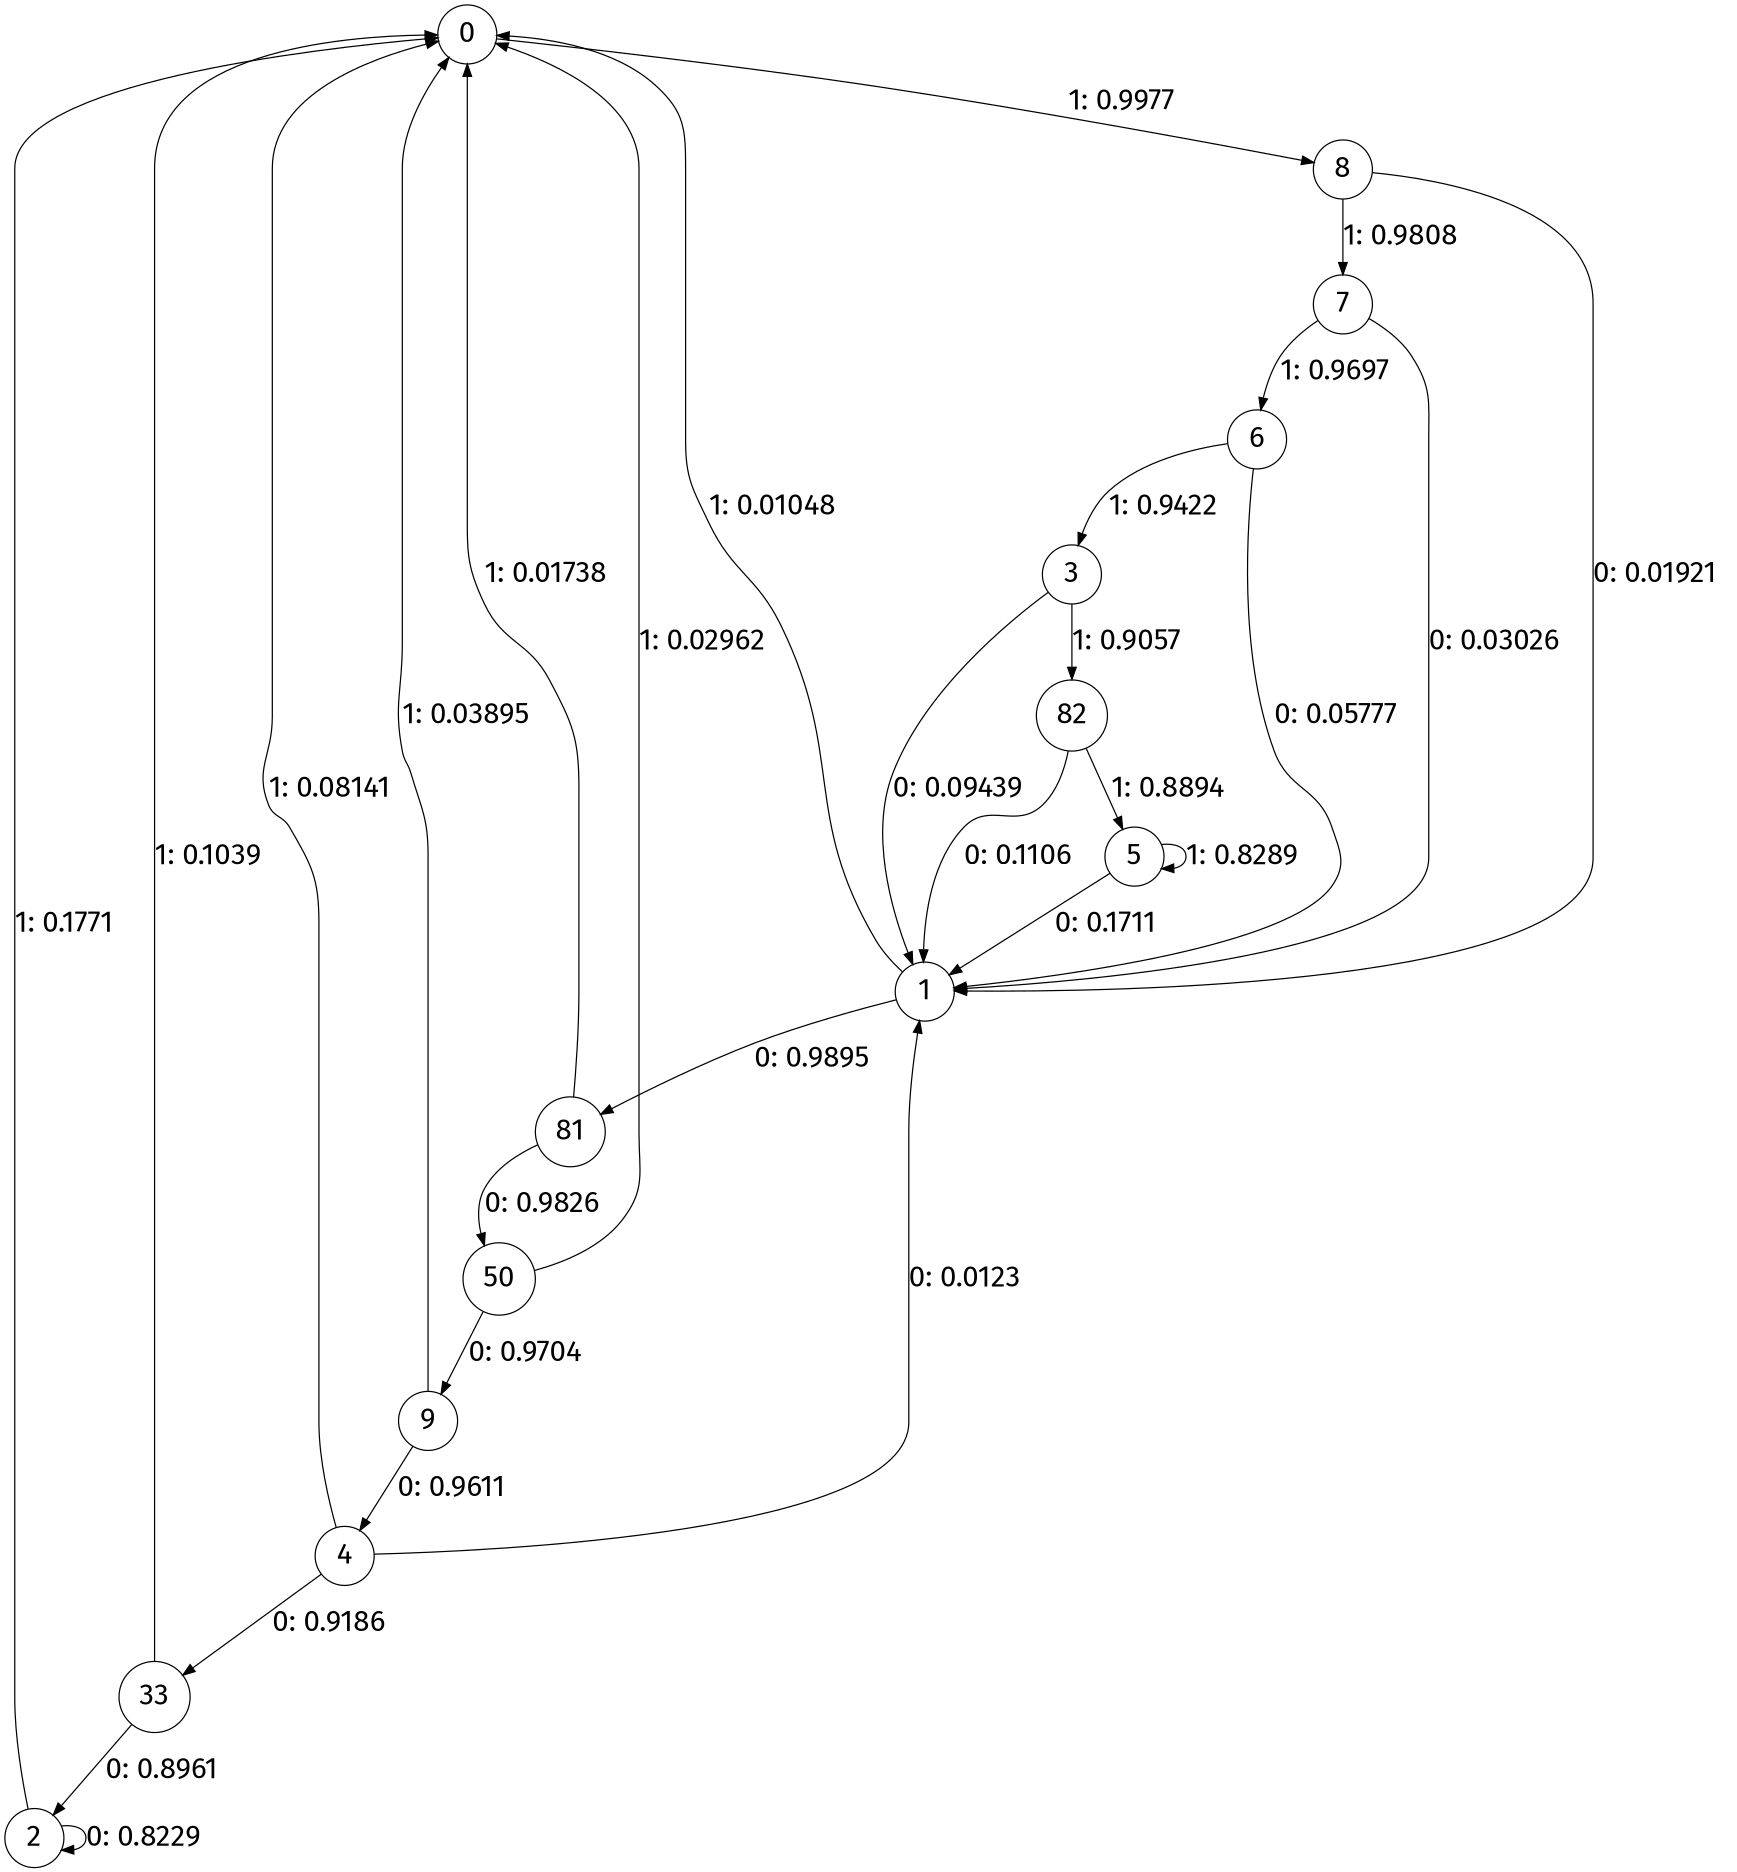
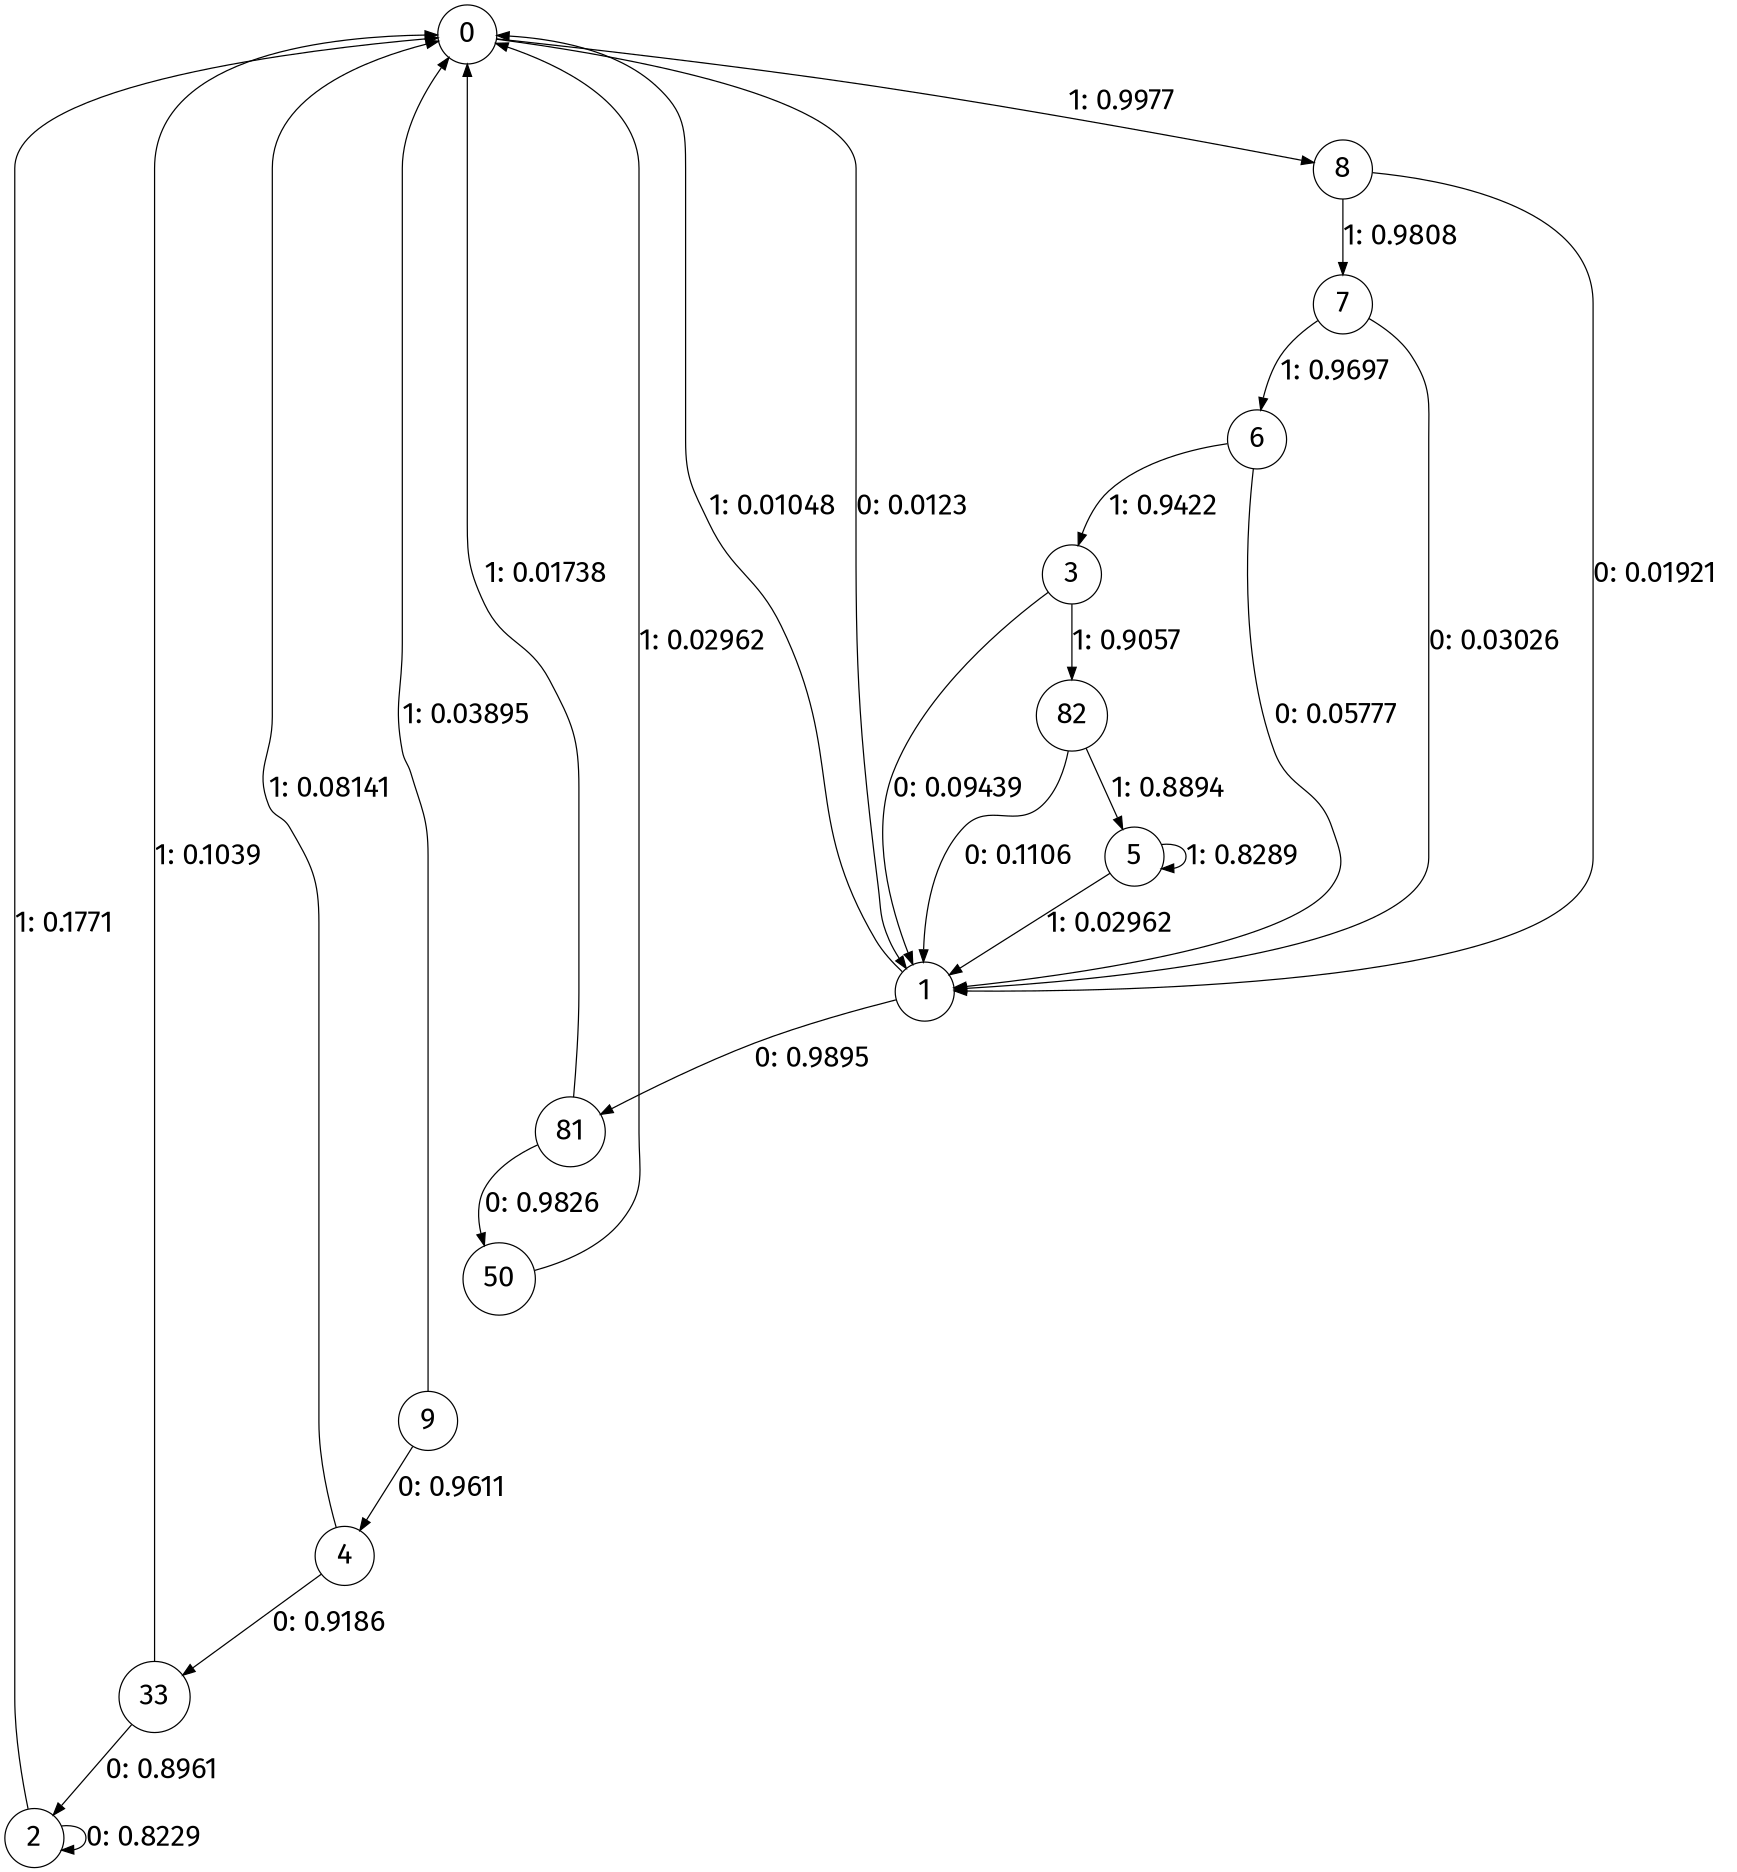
(1117, 924) -> (1117, 924)
(465, 1348) -> none
(848, 1485) -> (856, 368)
